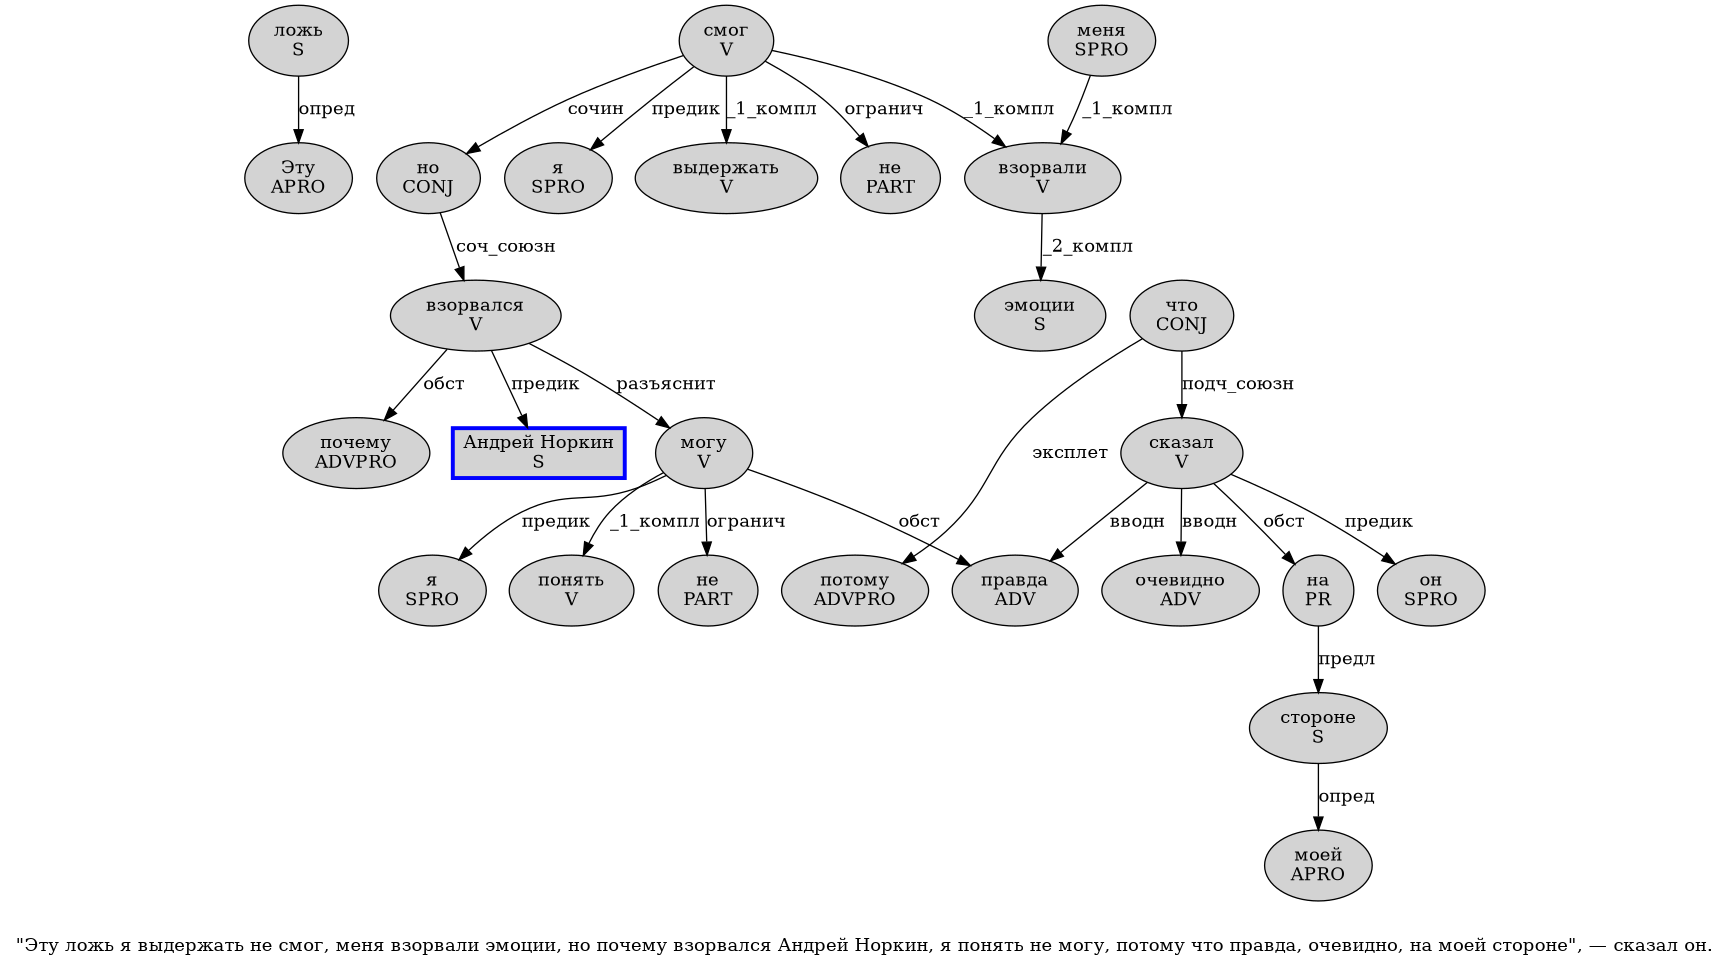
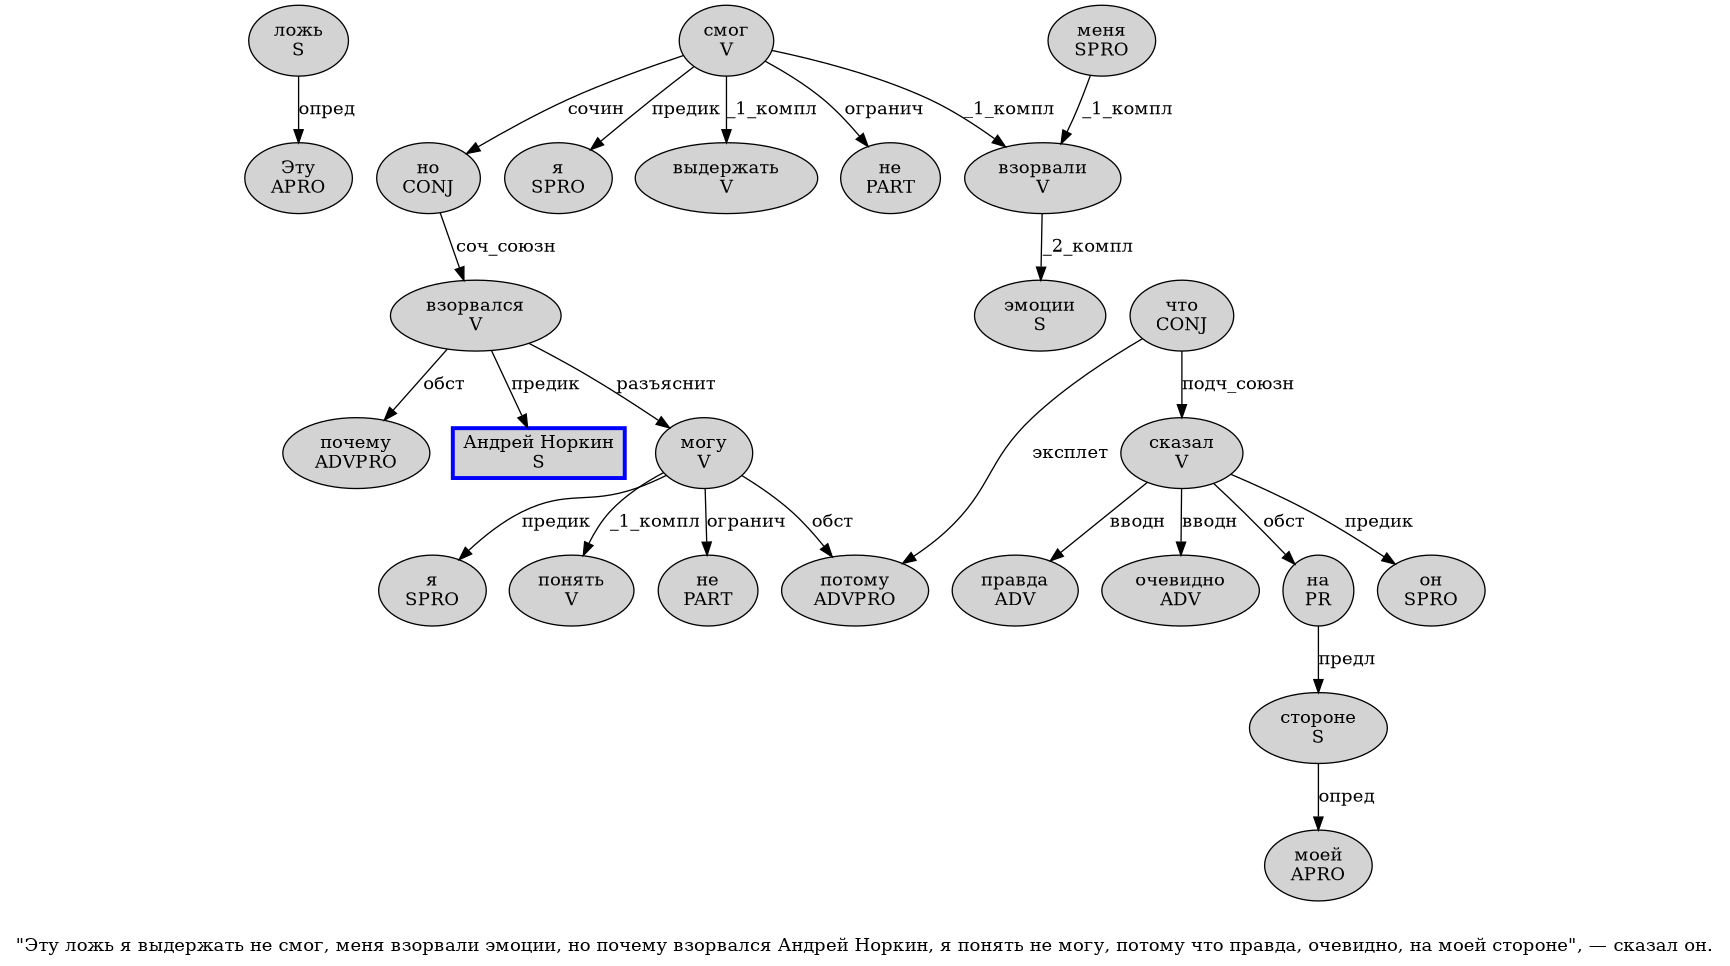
(855, 510) -> (786, 507)
